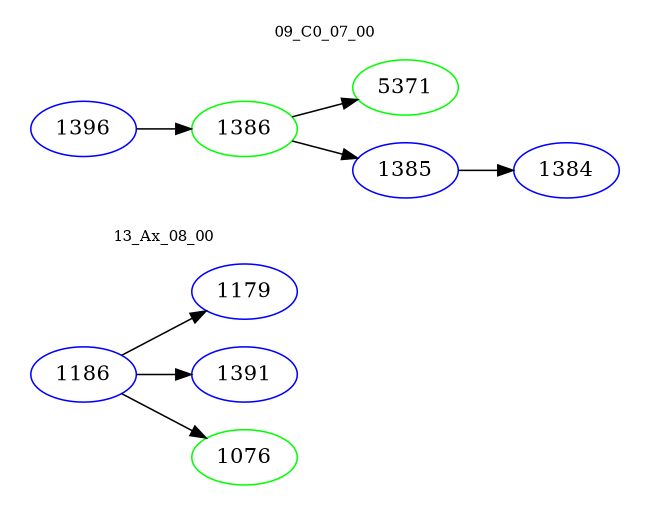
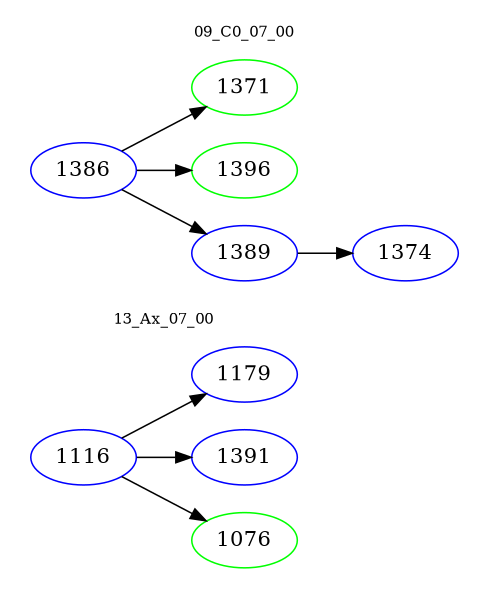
(406, 87) -> (245, 87)
(84, 129) -> (245, 170)
(156, 129) -> (156, 170)
(245, 129) -> (84, 170)
(406, 170) -> (245, 253)
(567, 170) -> (406, 253)
(164, 237) -> (164, 320)
(84, 374) -> (84, 457)
